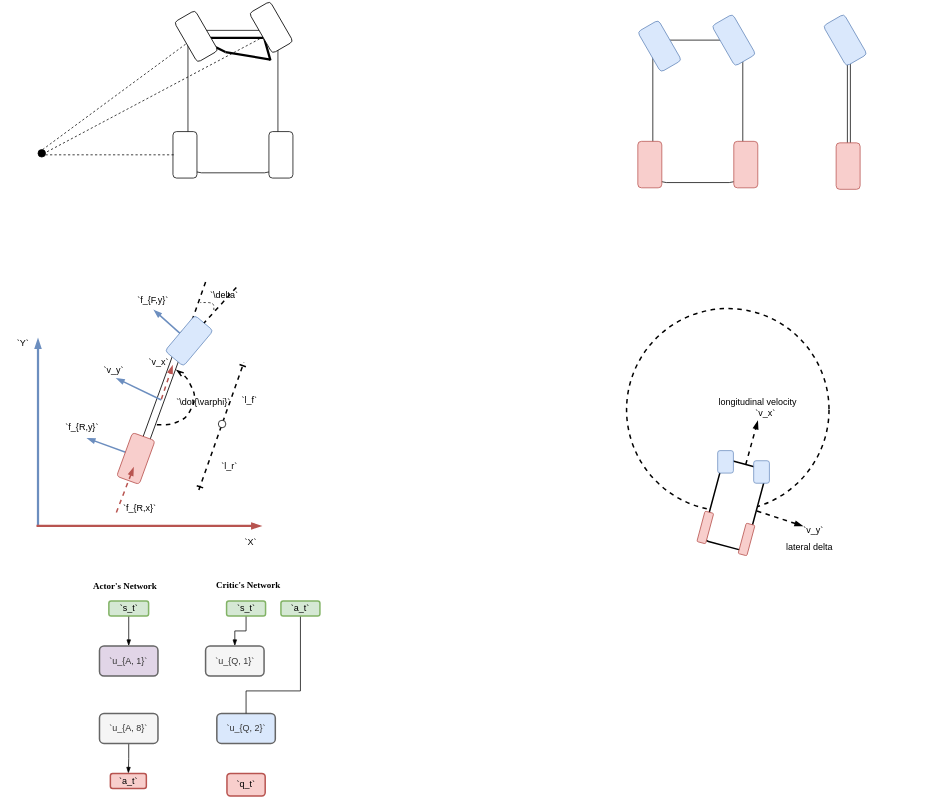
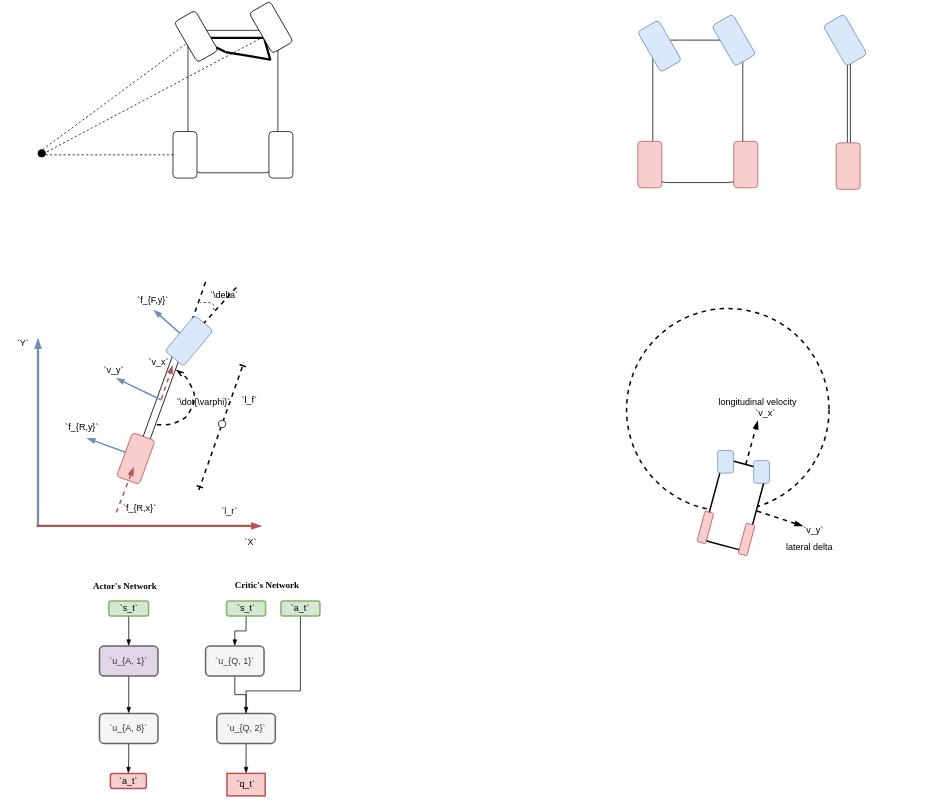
(235, 466) -> (235, 511)
(257, 583) -> (275, 583)
none -> (235, 690)
none -> (129, 691)
(246, 729) -> (246, 729)
none -> (246, 765)
(246, 785) -> (246, 785)
